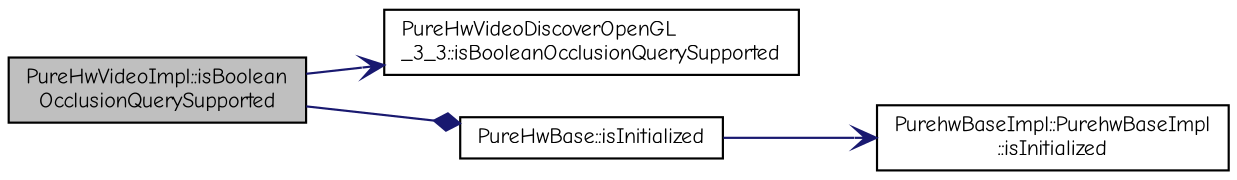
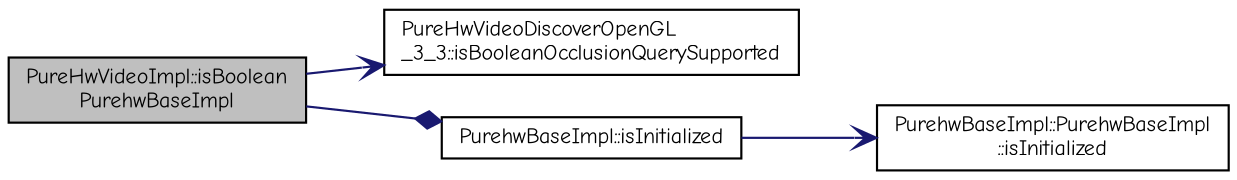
(157, 90) -> (157, 90)
(592, 138) -> (592, 138)
